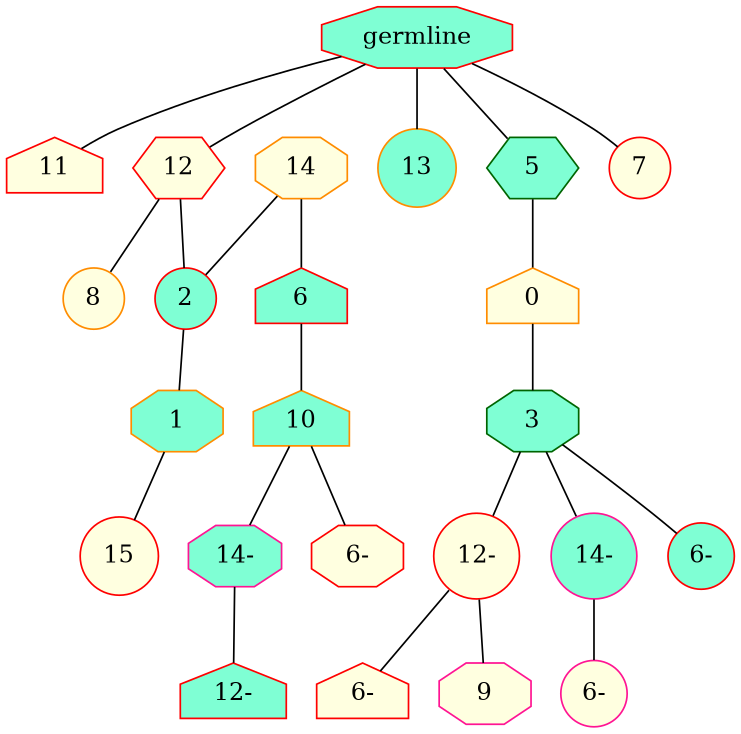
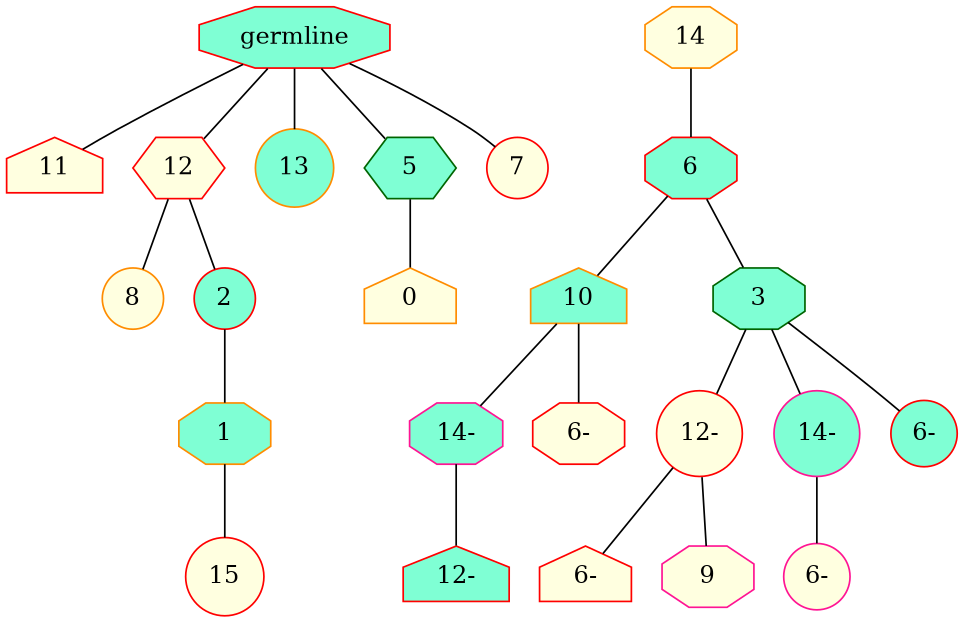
(242, 235) -> none
(301, 299) -> (691, 168)
(533, 357) -> (725, 233)
